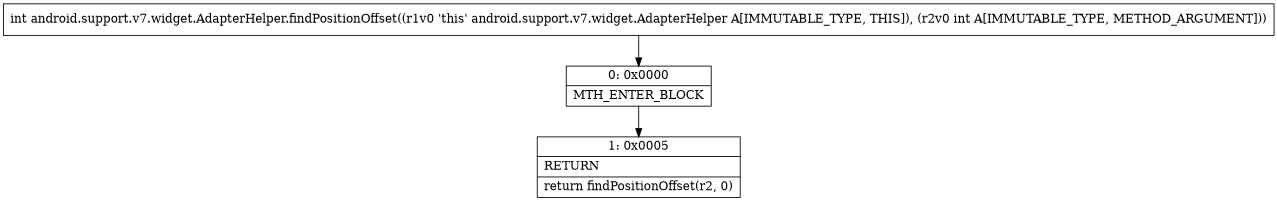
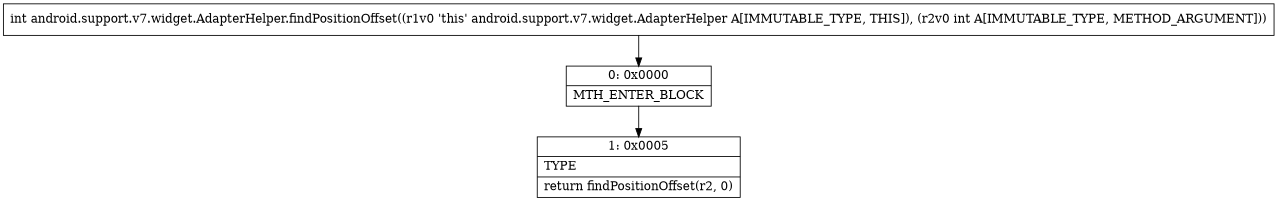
(572, 166) -> (561, 166)
